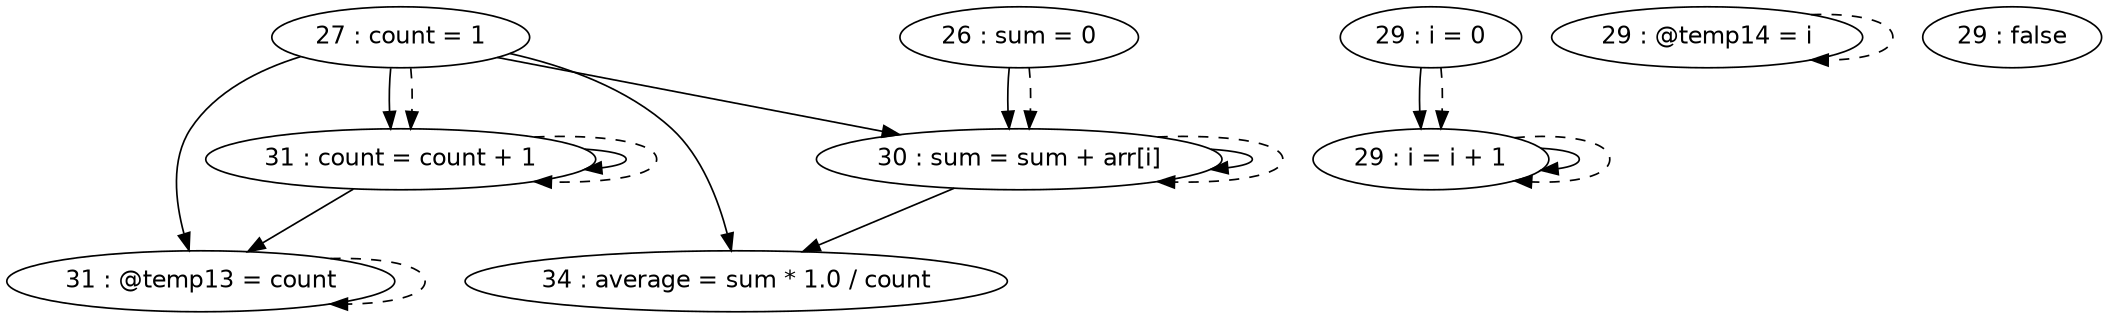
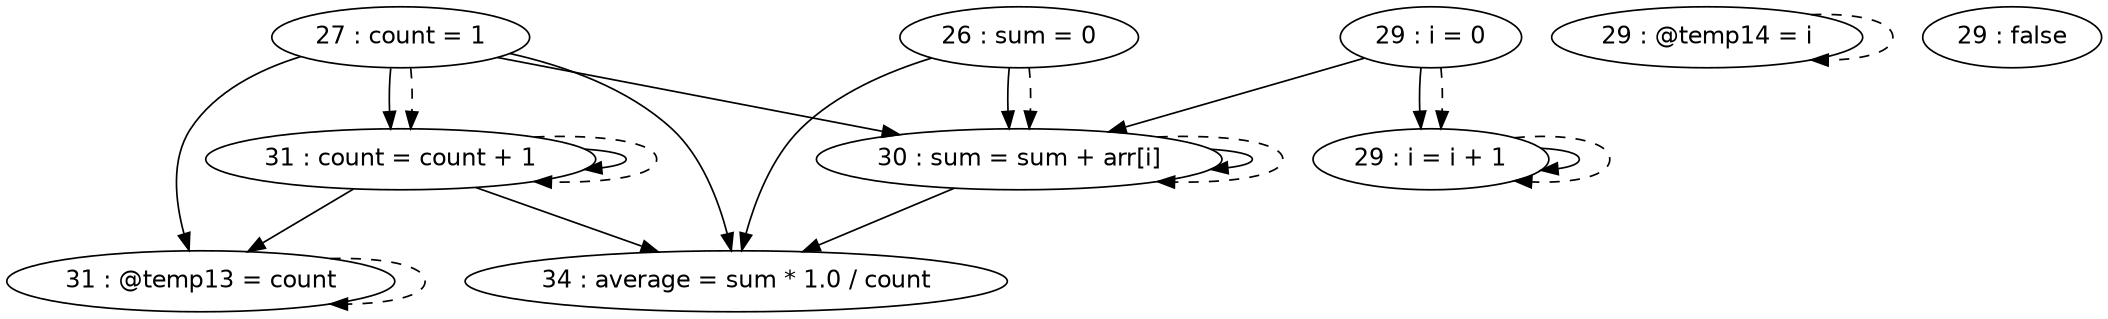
none -> (1245, 93)
none -> (802, 128)
none -> (559, 217)
